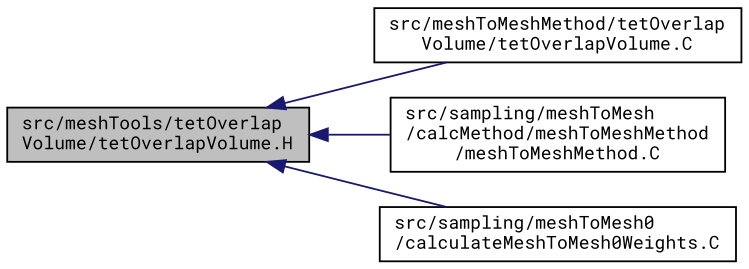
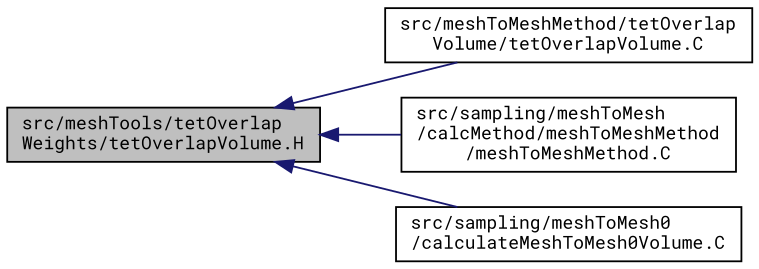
(158, 135) -> (164, 135)
(558, 234) -> (569, 234)
